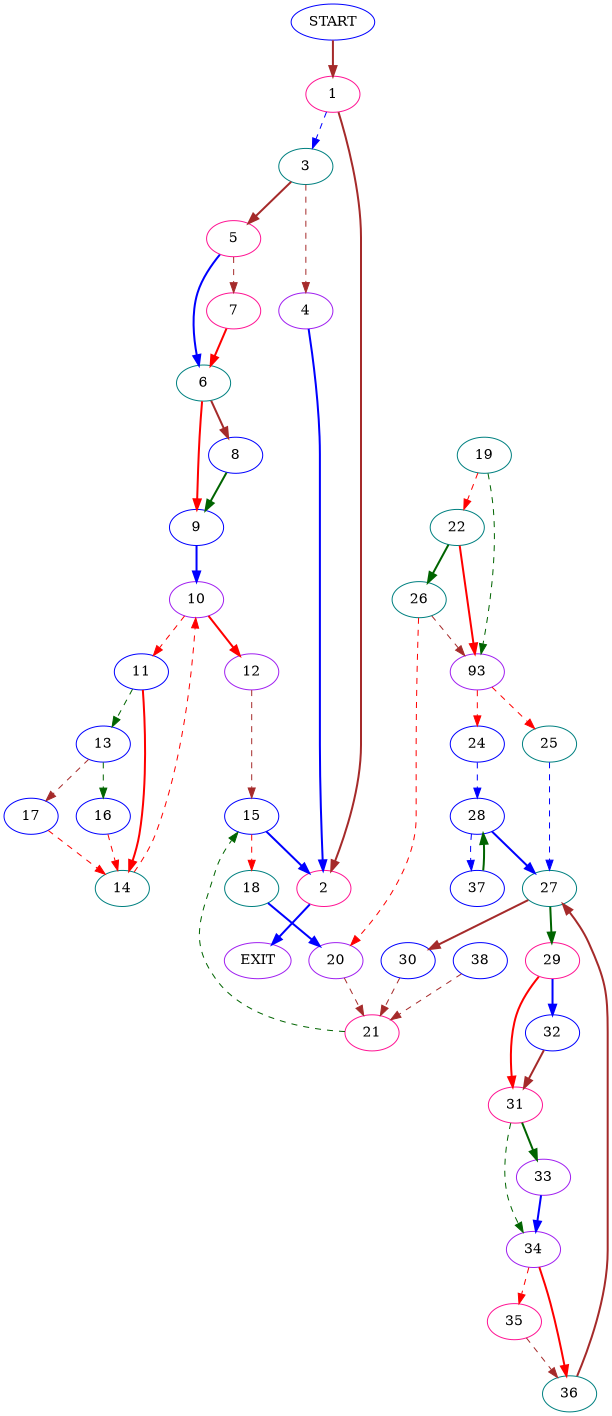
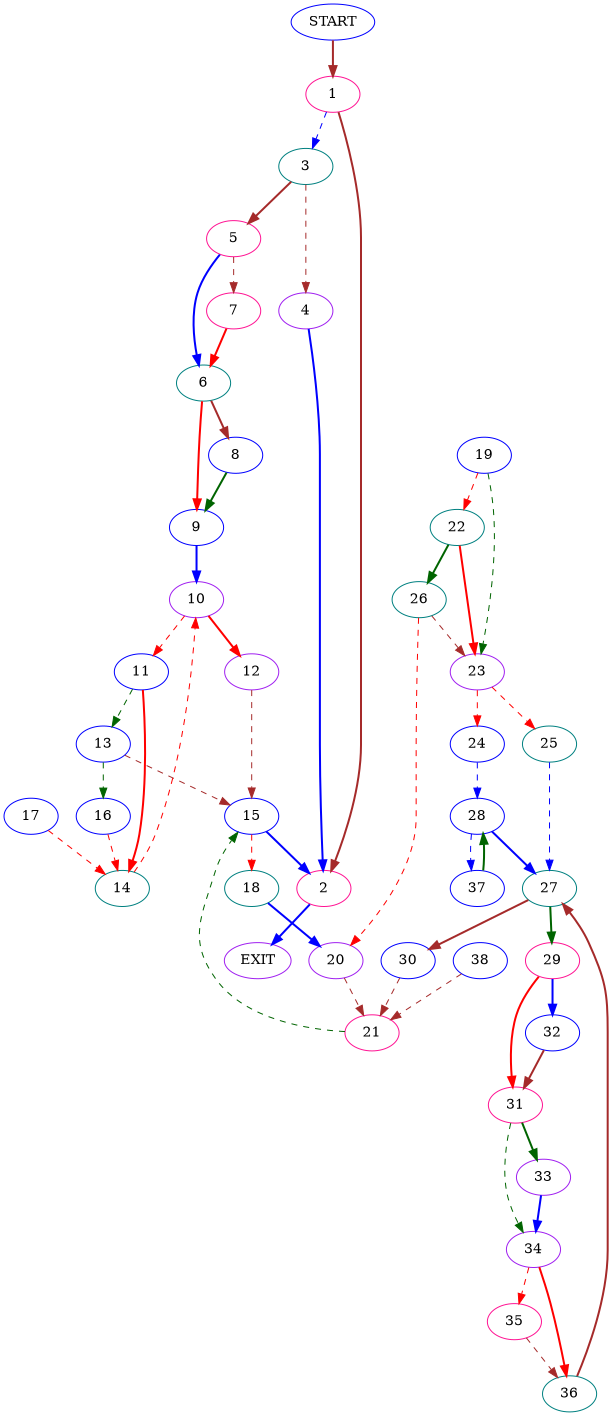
(484, 455) -> (484, 455)
(477, 672) -> (477, 672)
(71, 777) -> (166, 775)
